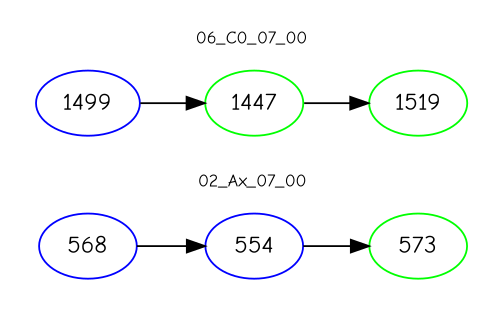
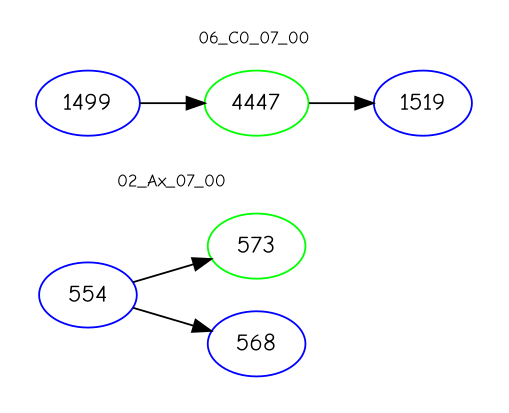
(254, 103) -> (257, 103)
(418, 103) -> (423, 103)
(162, 246) -> (163, 317)
